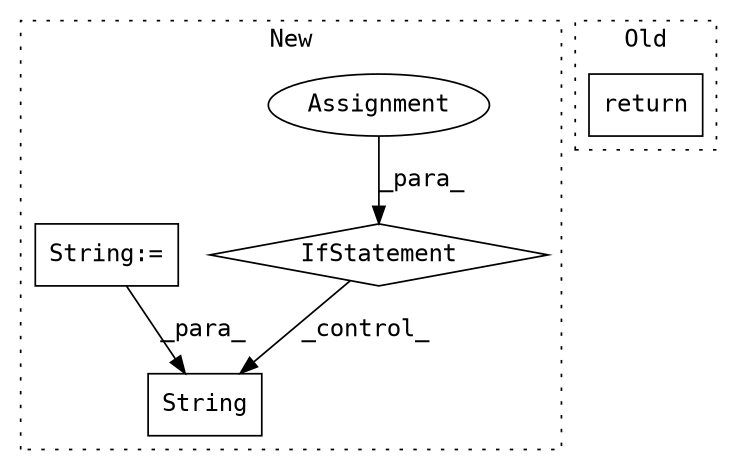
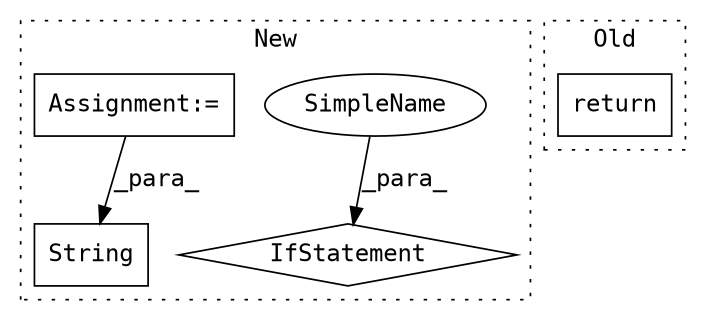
(379, 105) -> (375, 105)
(107, 255) -> (134, 105)
(302, 321) -> none
